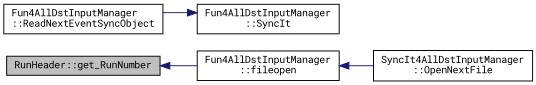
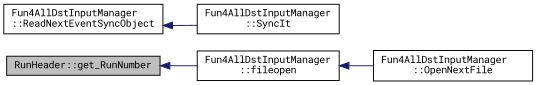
(175, 13) -> (185, 25)
(453, 66) -> (453, 66)
